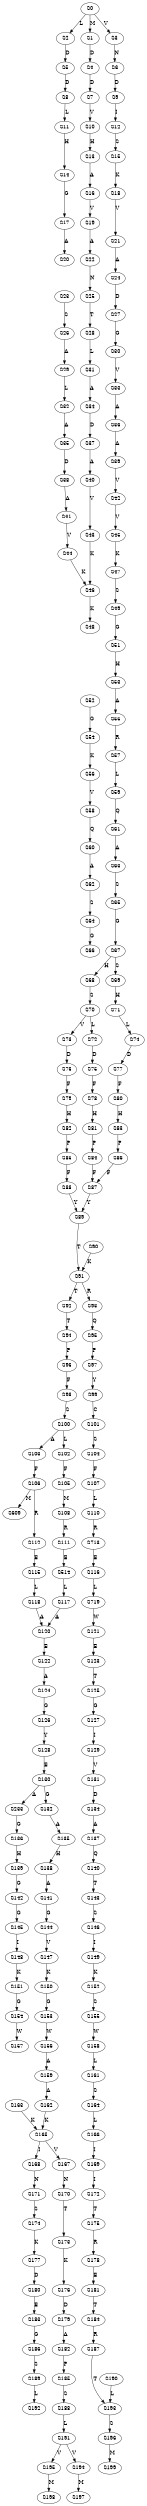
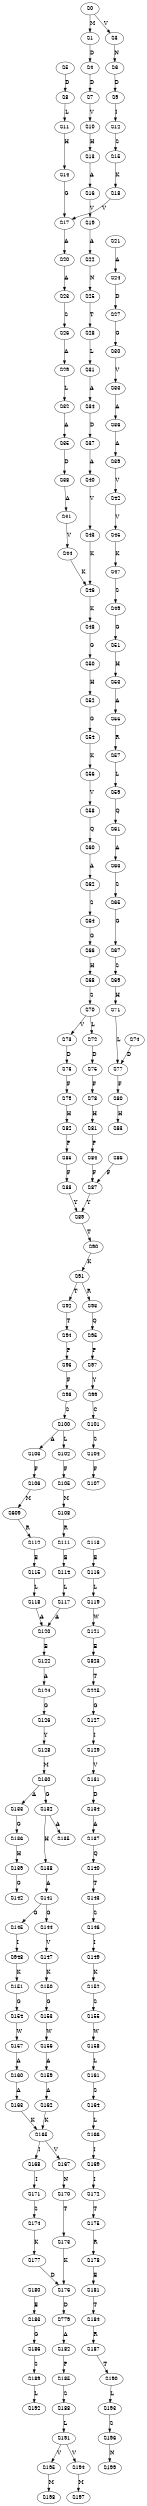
(66, 38) -> none
(116, 216) -> (94, 211)
none -> (64, 277)
none -> (90, 664)
(104, 965) -> (90, 964)
(124, 1024) -> (117, 1038)
(118, 1142) -> none
(77, 1245) -> (86, 1231)
(34, 1512) -> (23, 1527)
(93, 1514) -> none
(93, 1543) -> (93, 1543)
(64, 1573) -> (64, 1573)
(93, 1602) -> (93, 1602)
(93, 1662) -> (93, 1662)
(93, 1691) -> (93, 1691)
(46, 1765) -> (46, 1765)
(17, 1810) -> (17, 1810)
(56, 1853) -> (44, 1837)
(17, 1912) -> (33, 1912)
(17, 1958) -> (17, 1958)
none -> (17, 2076)
(36, 2180) -> (36, 2180)
(34, 2274) -> (48, 2274)
(64, 2320) -> (64, 2320)
(92, 2379) -> (102, 2363)
(112, 2453) -> (112, 2453)
